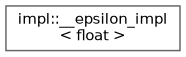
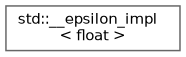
(93, 28) -> (93, 28)
